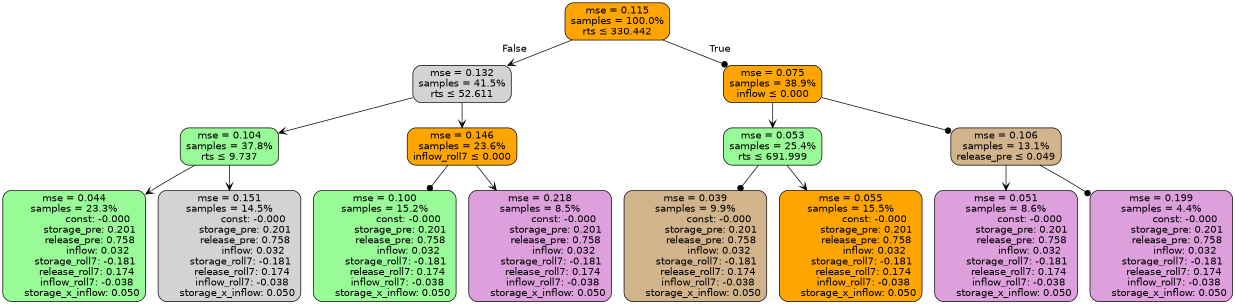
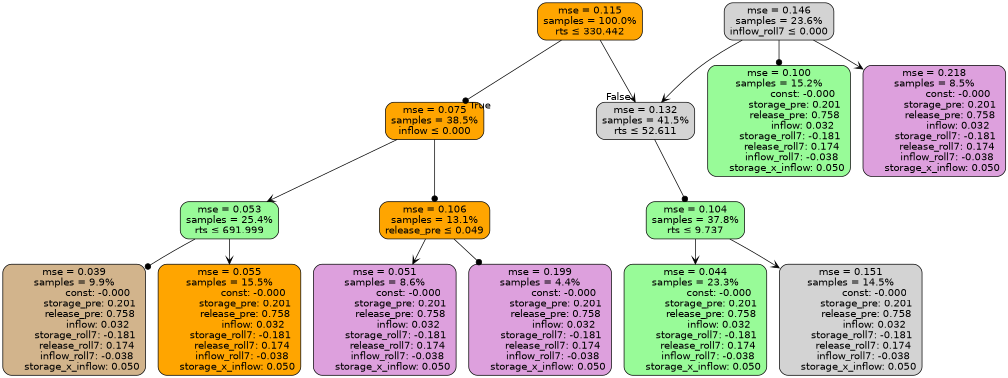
(773, 84) -> (435, 121)
(462, 112) -> (702, 65)
(349, 114) -> (669, 168)
(462, 147) -> (779, 21)
(1006, 147) -> (435, 220)
